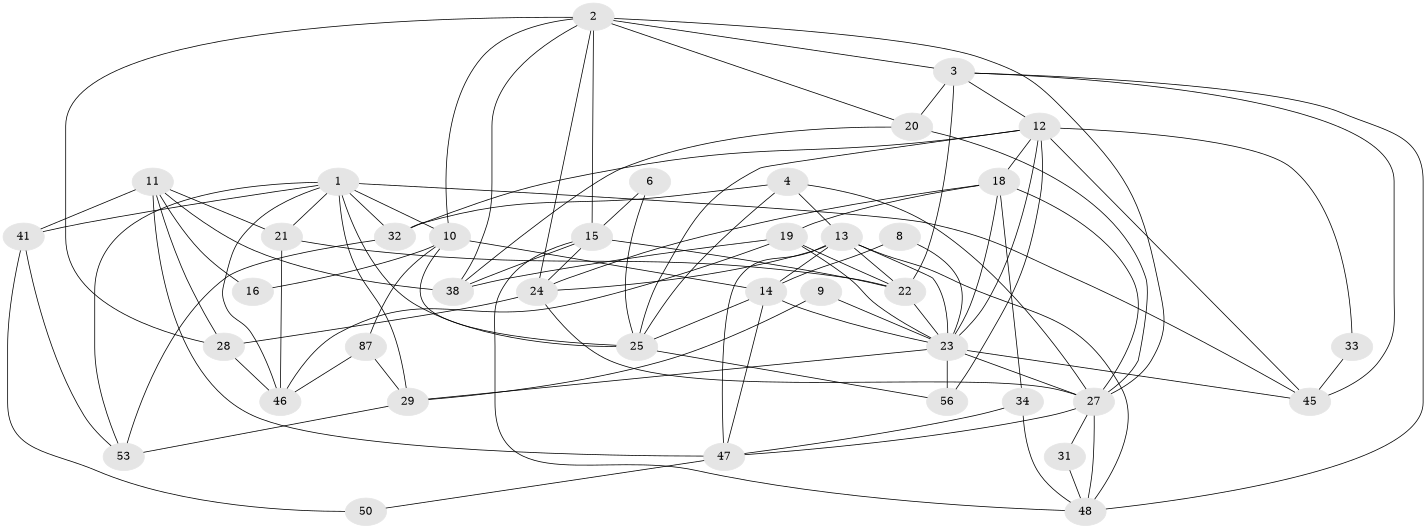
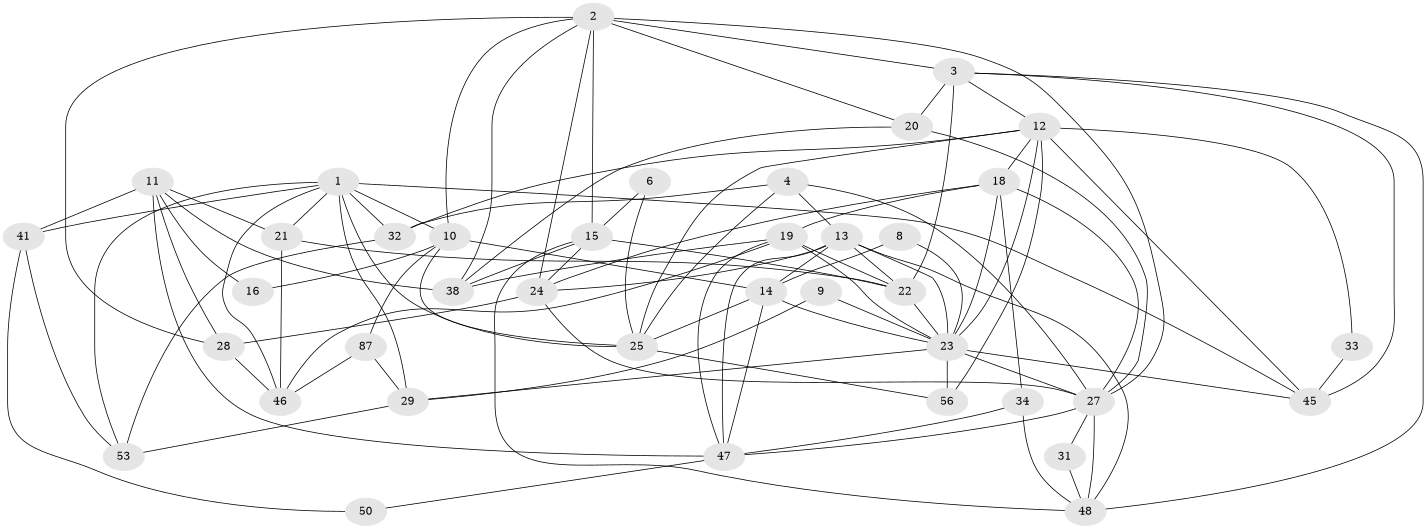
none -> (699, 328)
